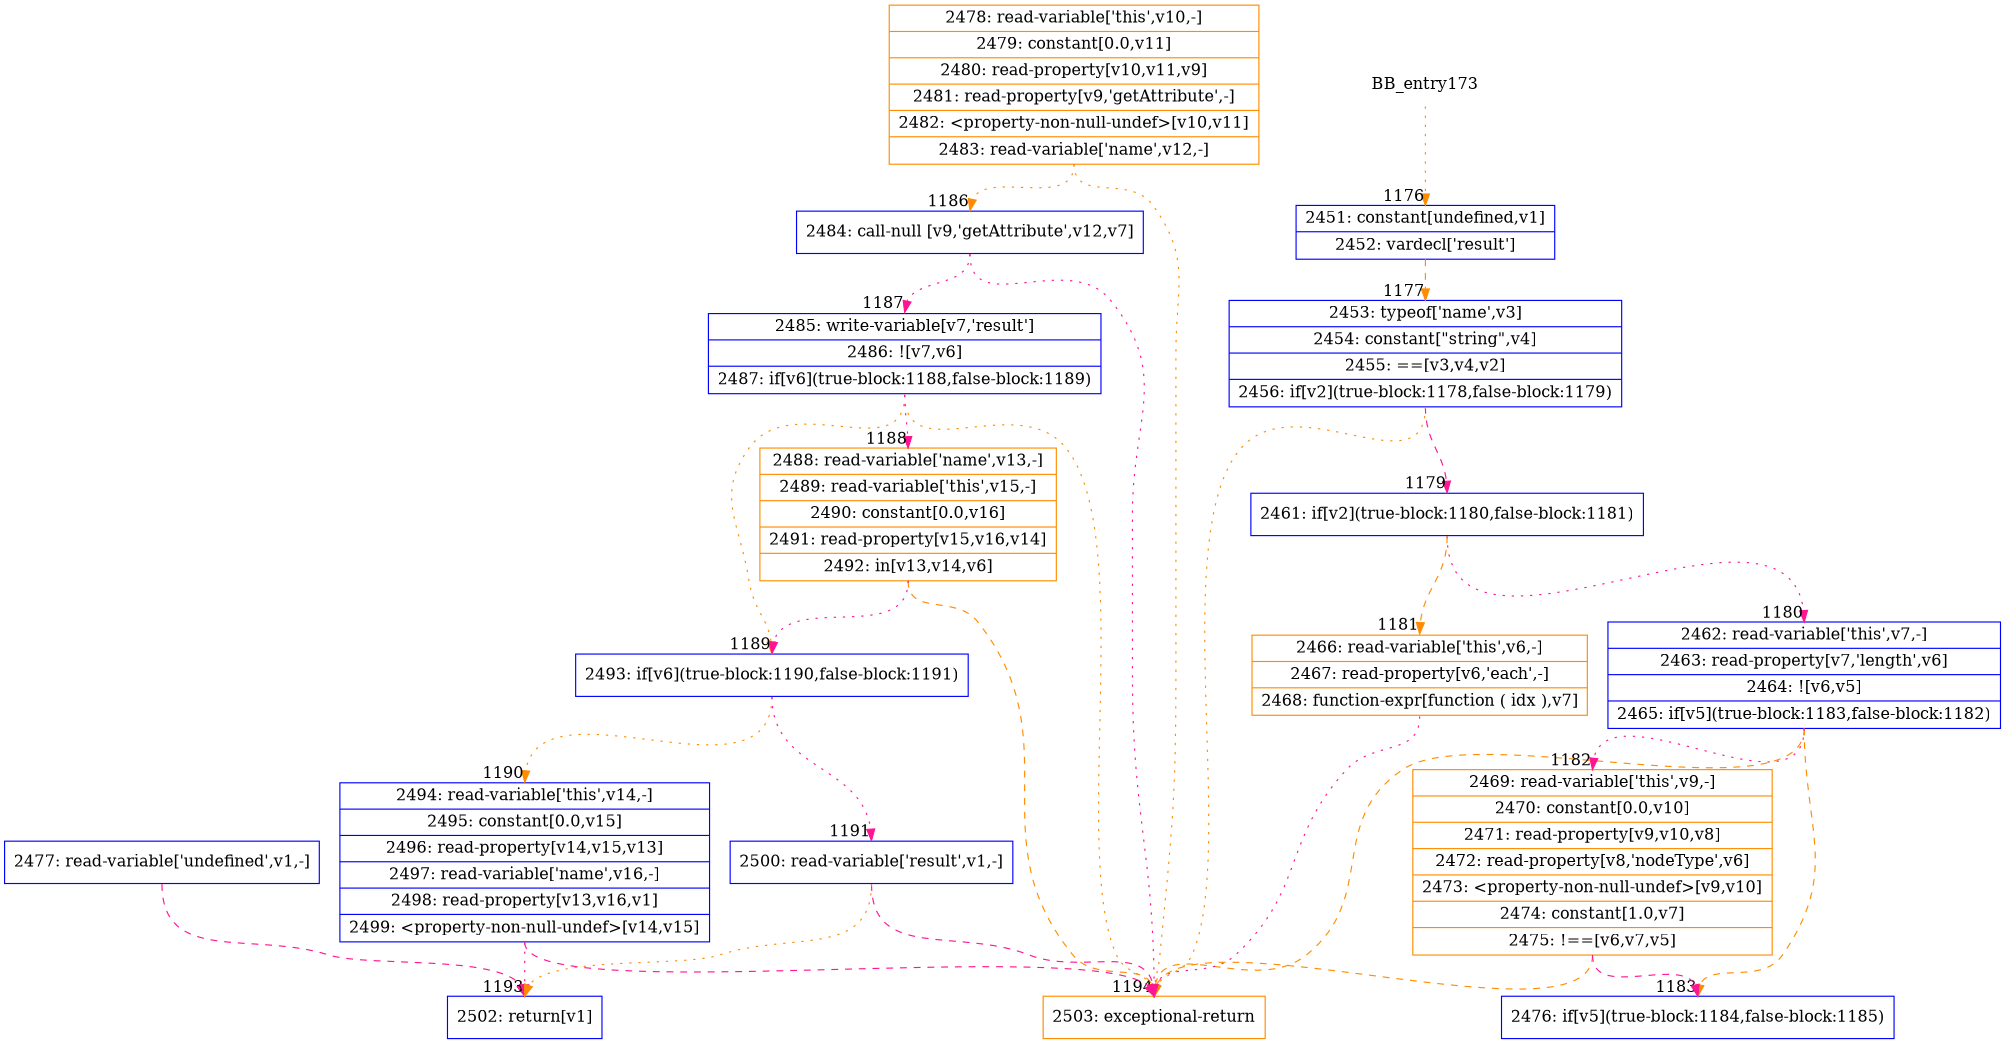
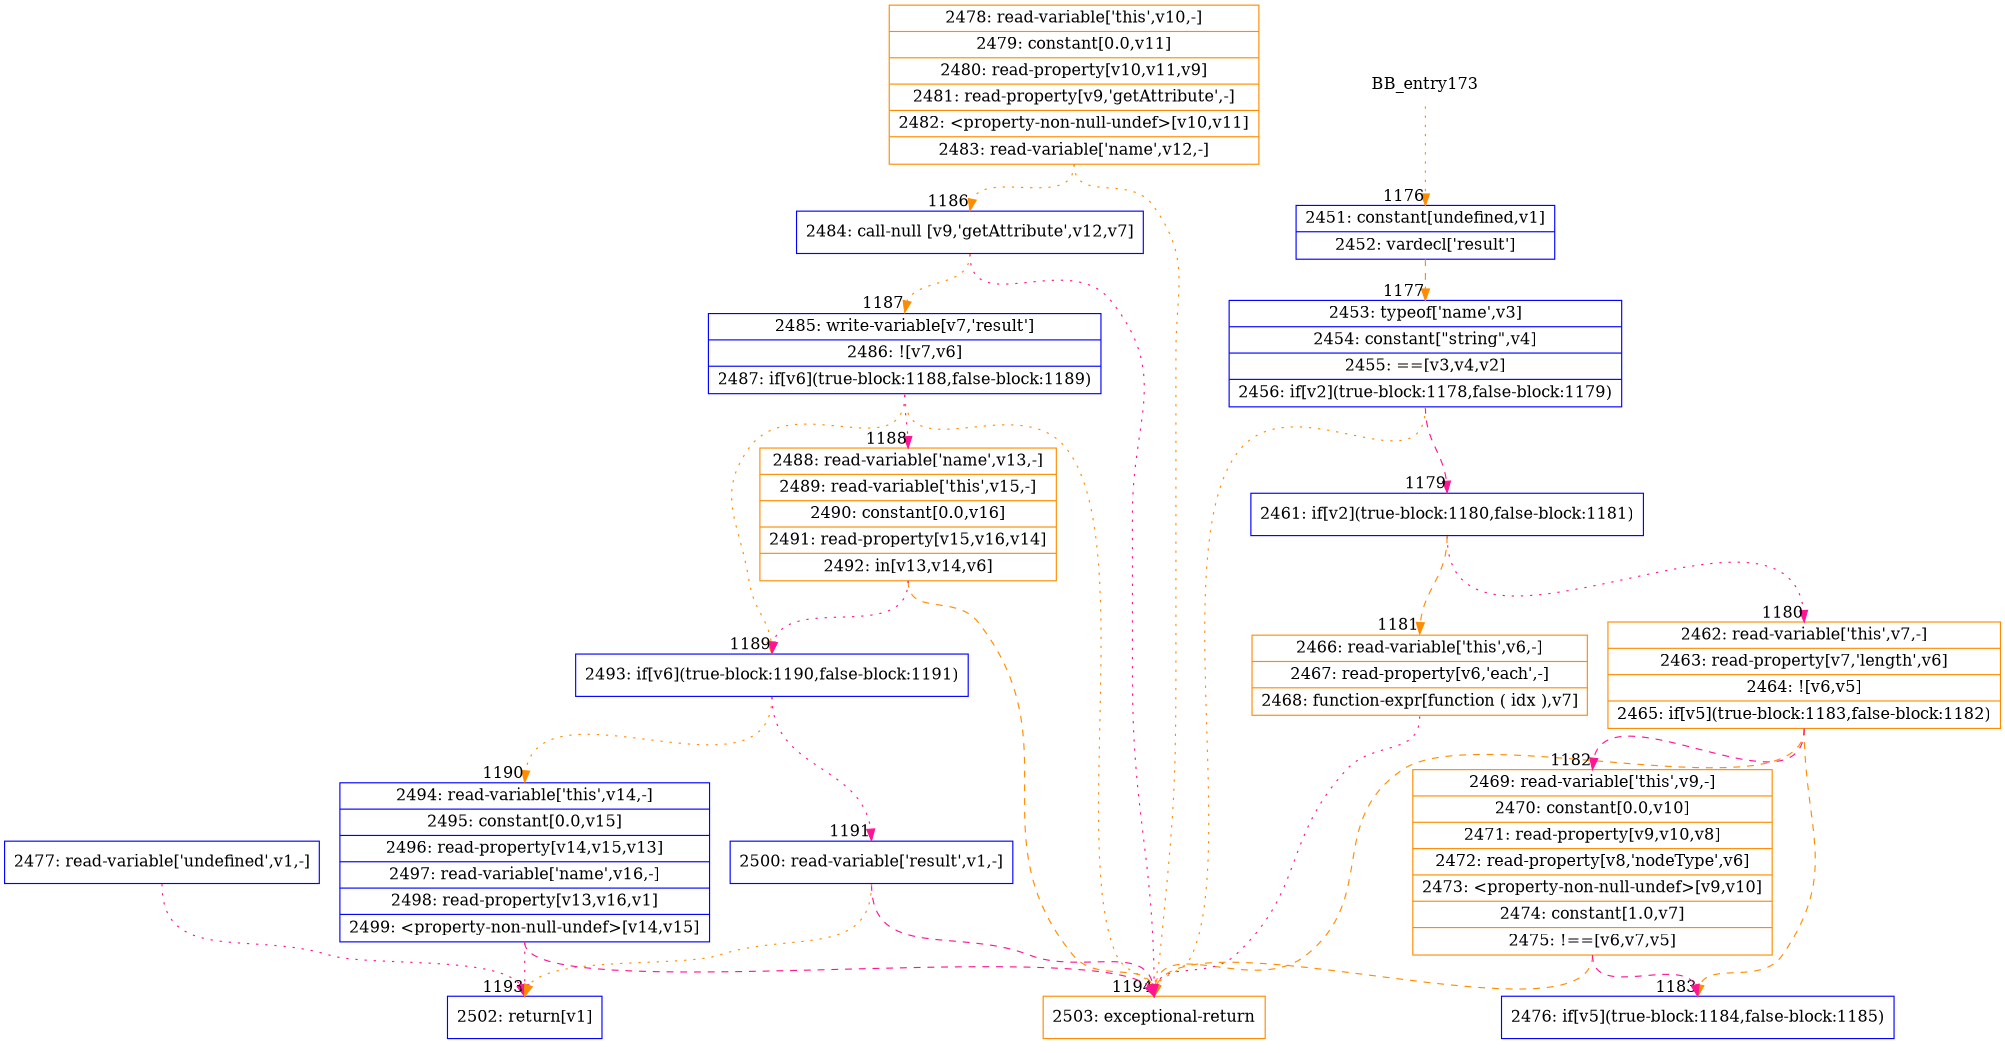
(943, 282) -> (943, 282)
(1804, 675) -> (1804, 675)
(1704, 750) -> (1704, 750)
(327, 954) -> (327, 954)
